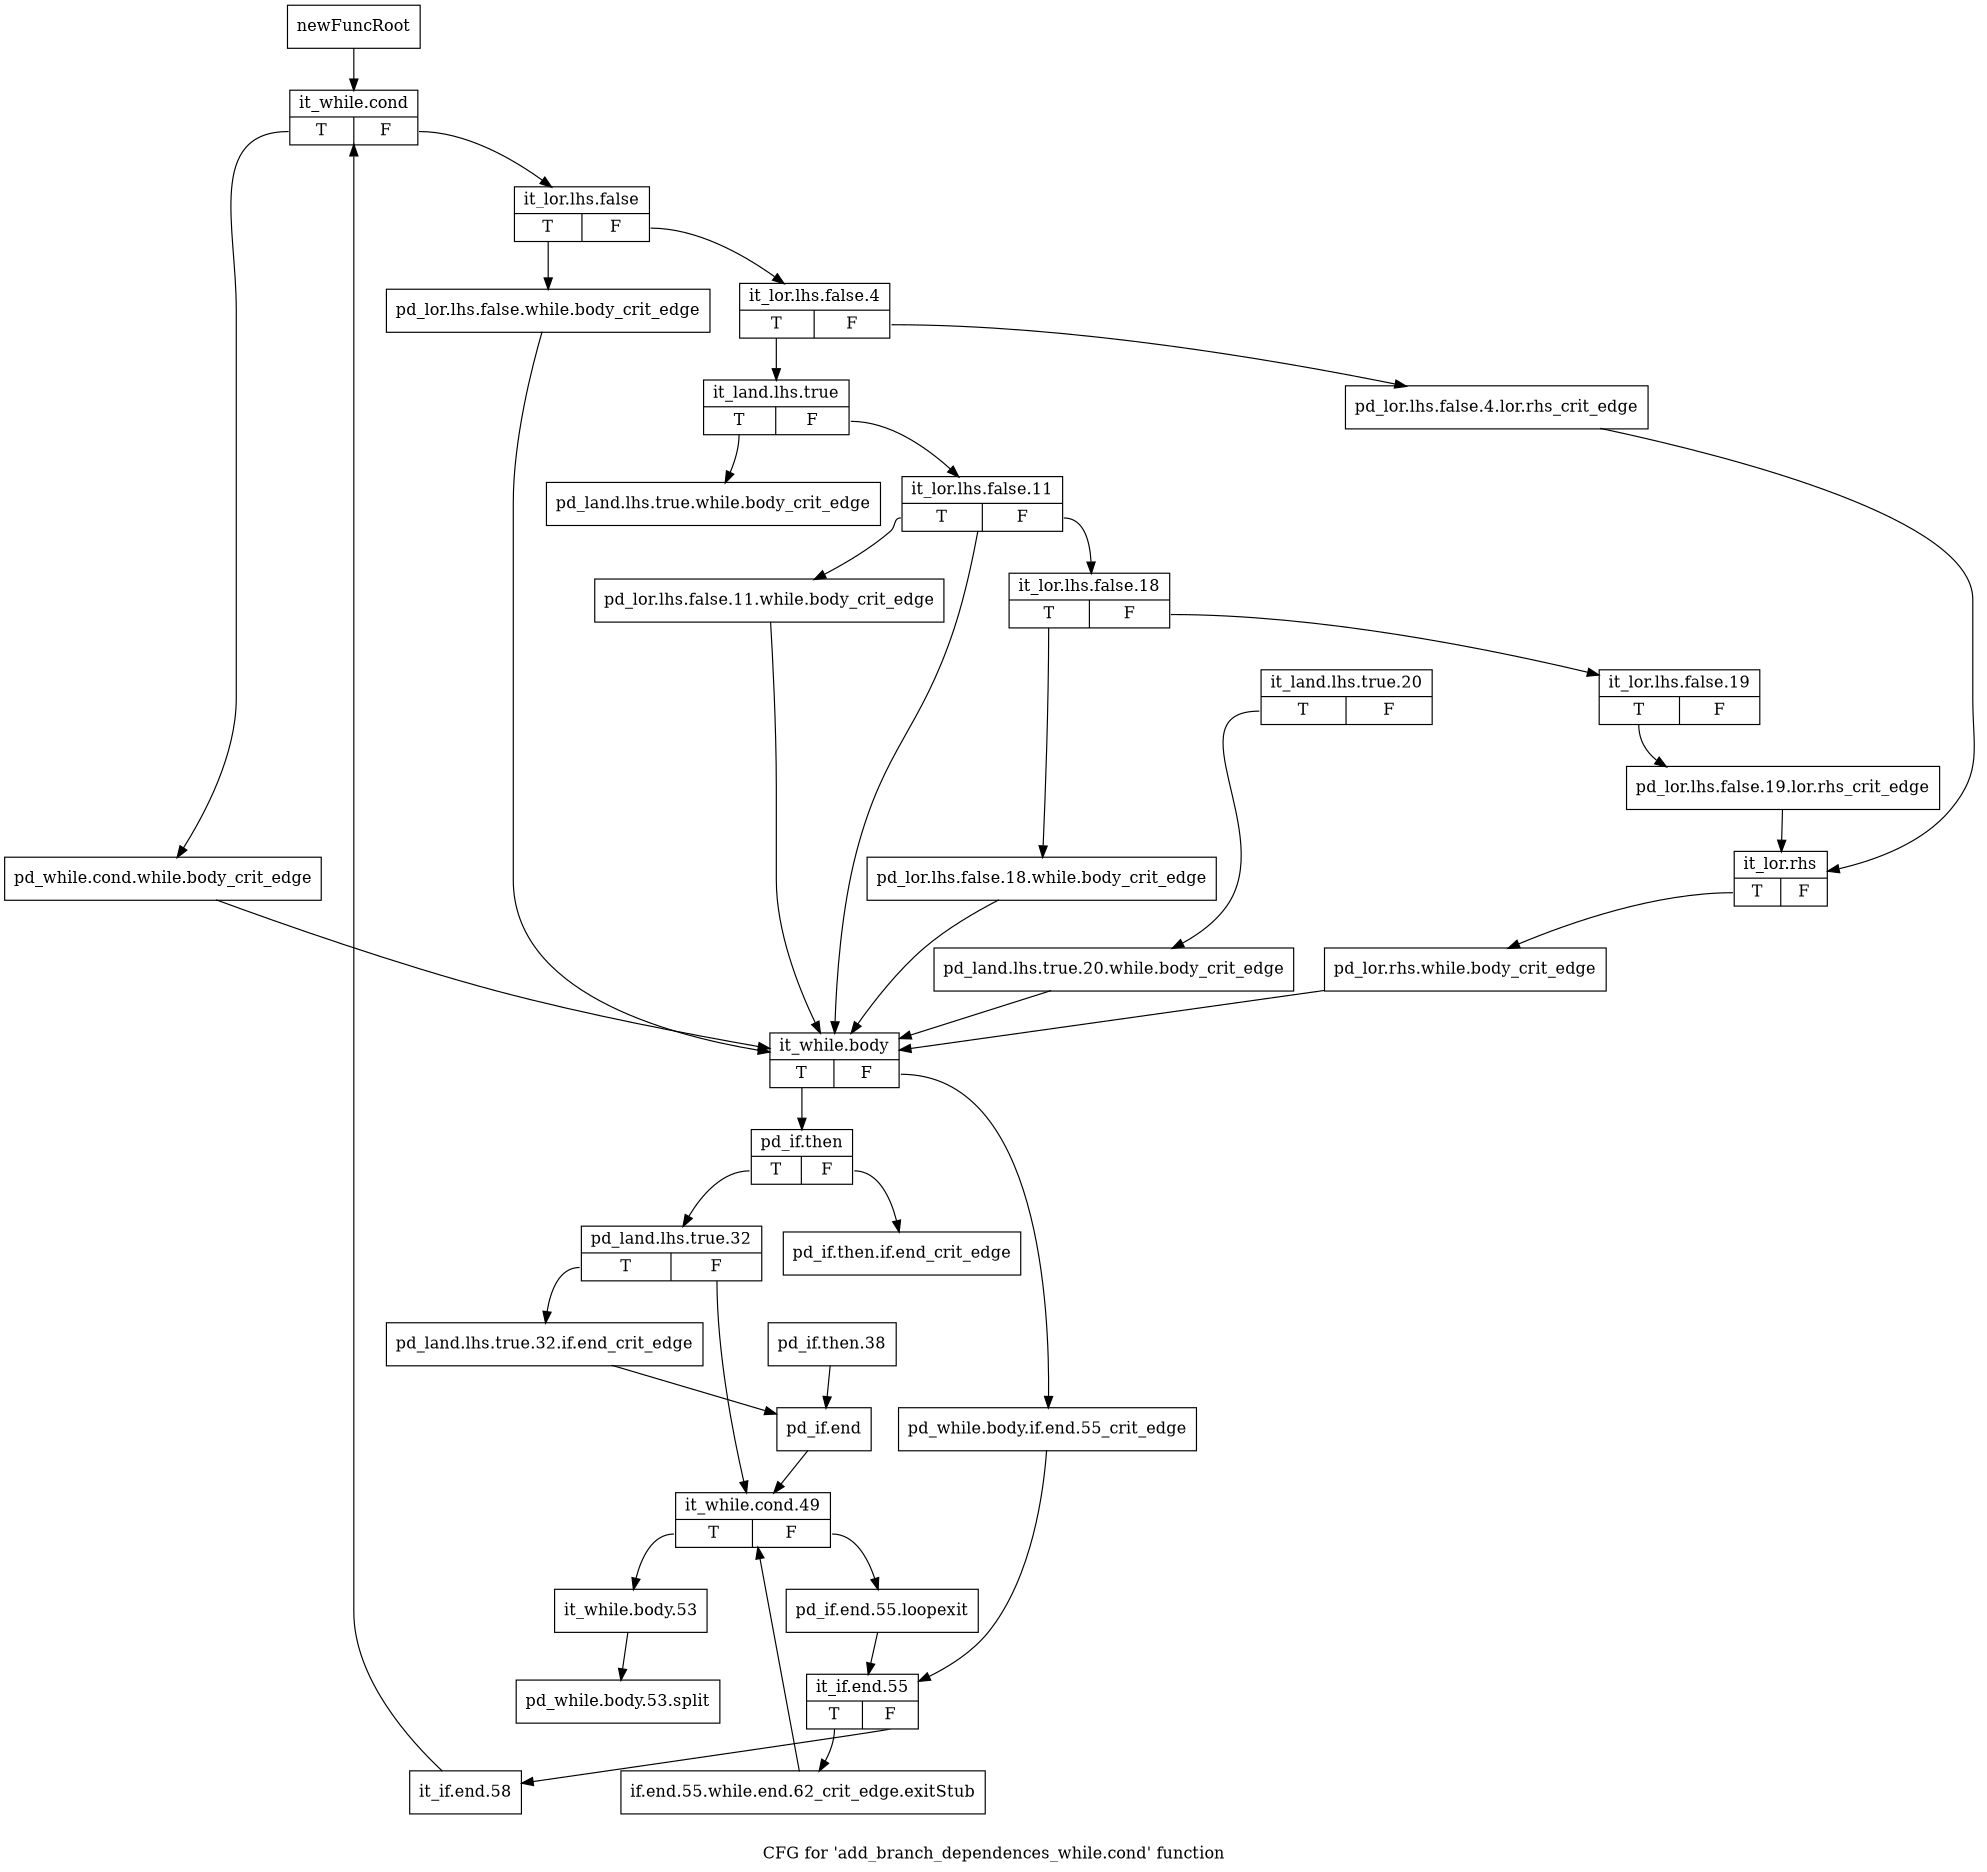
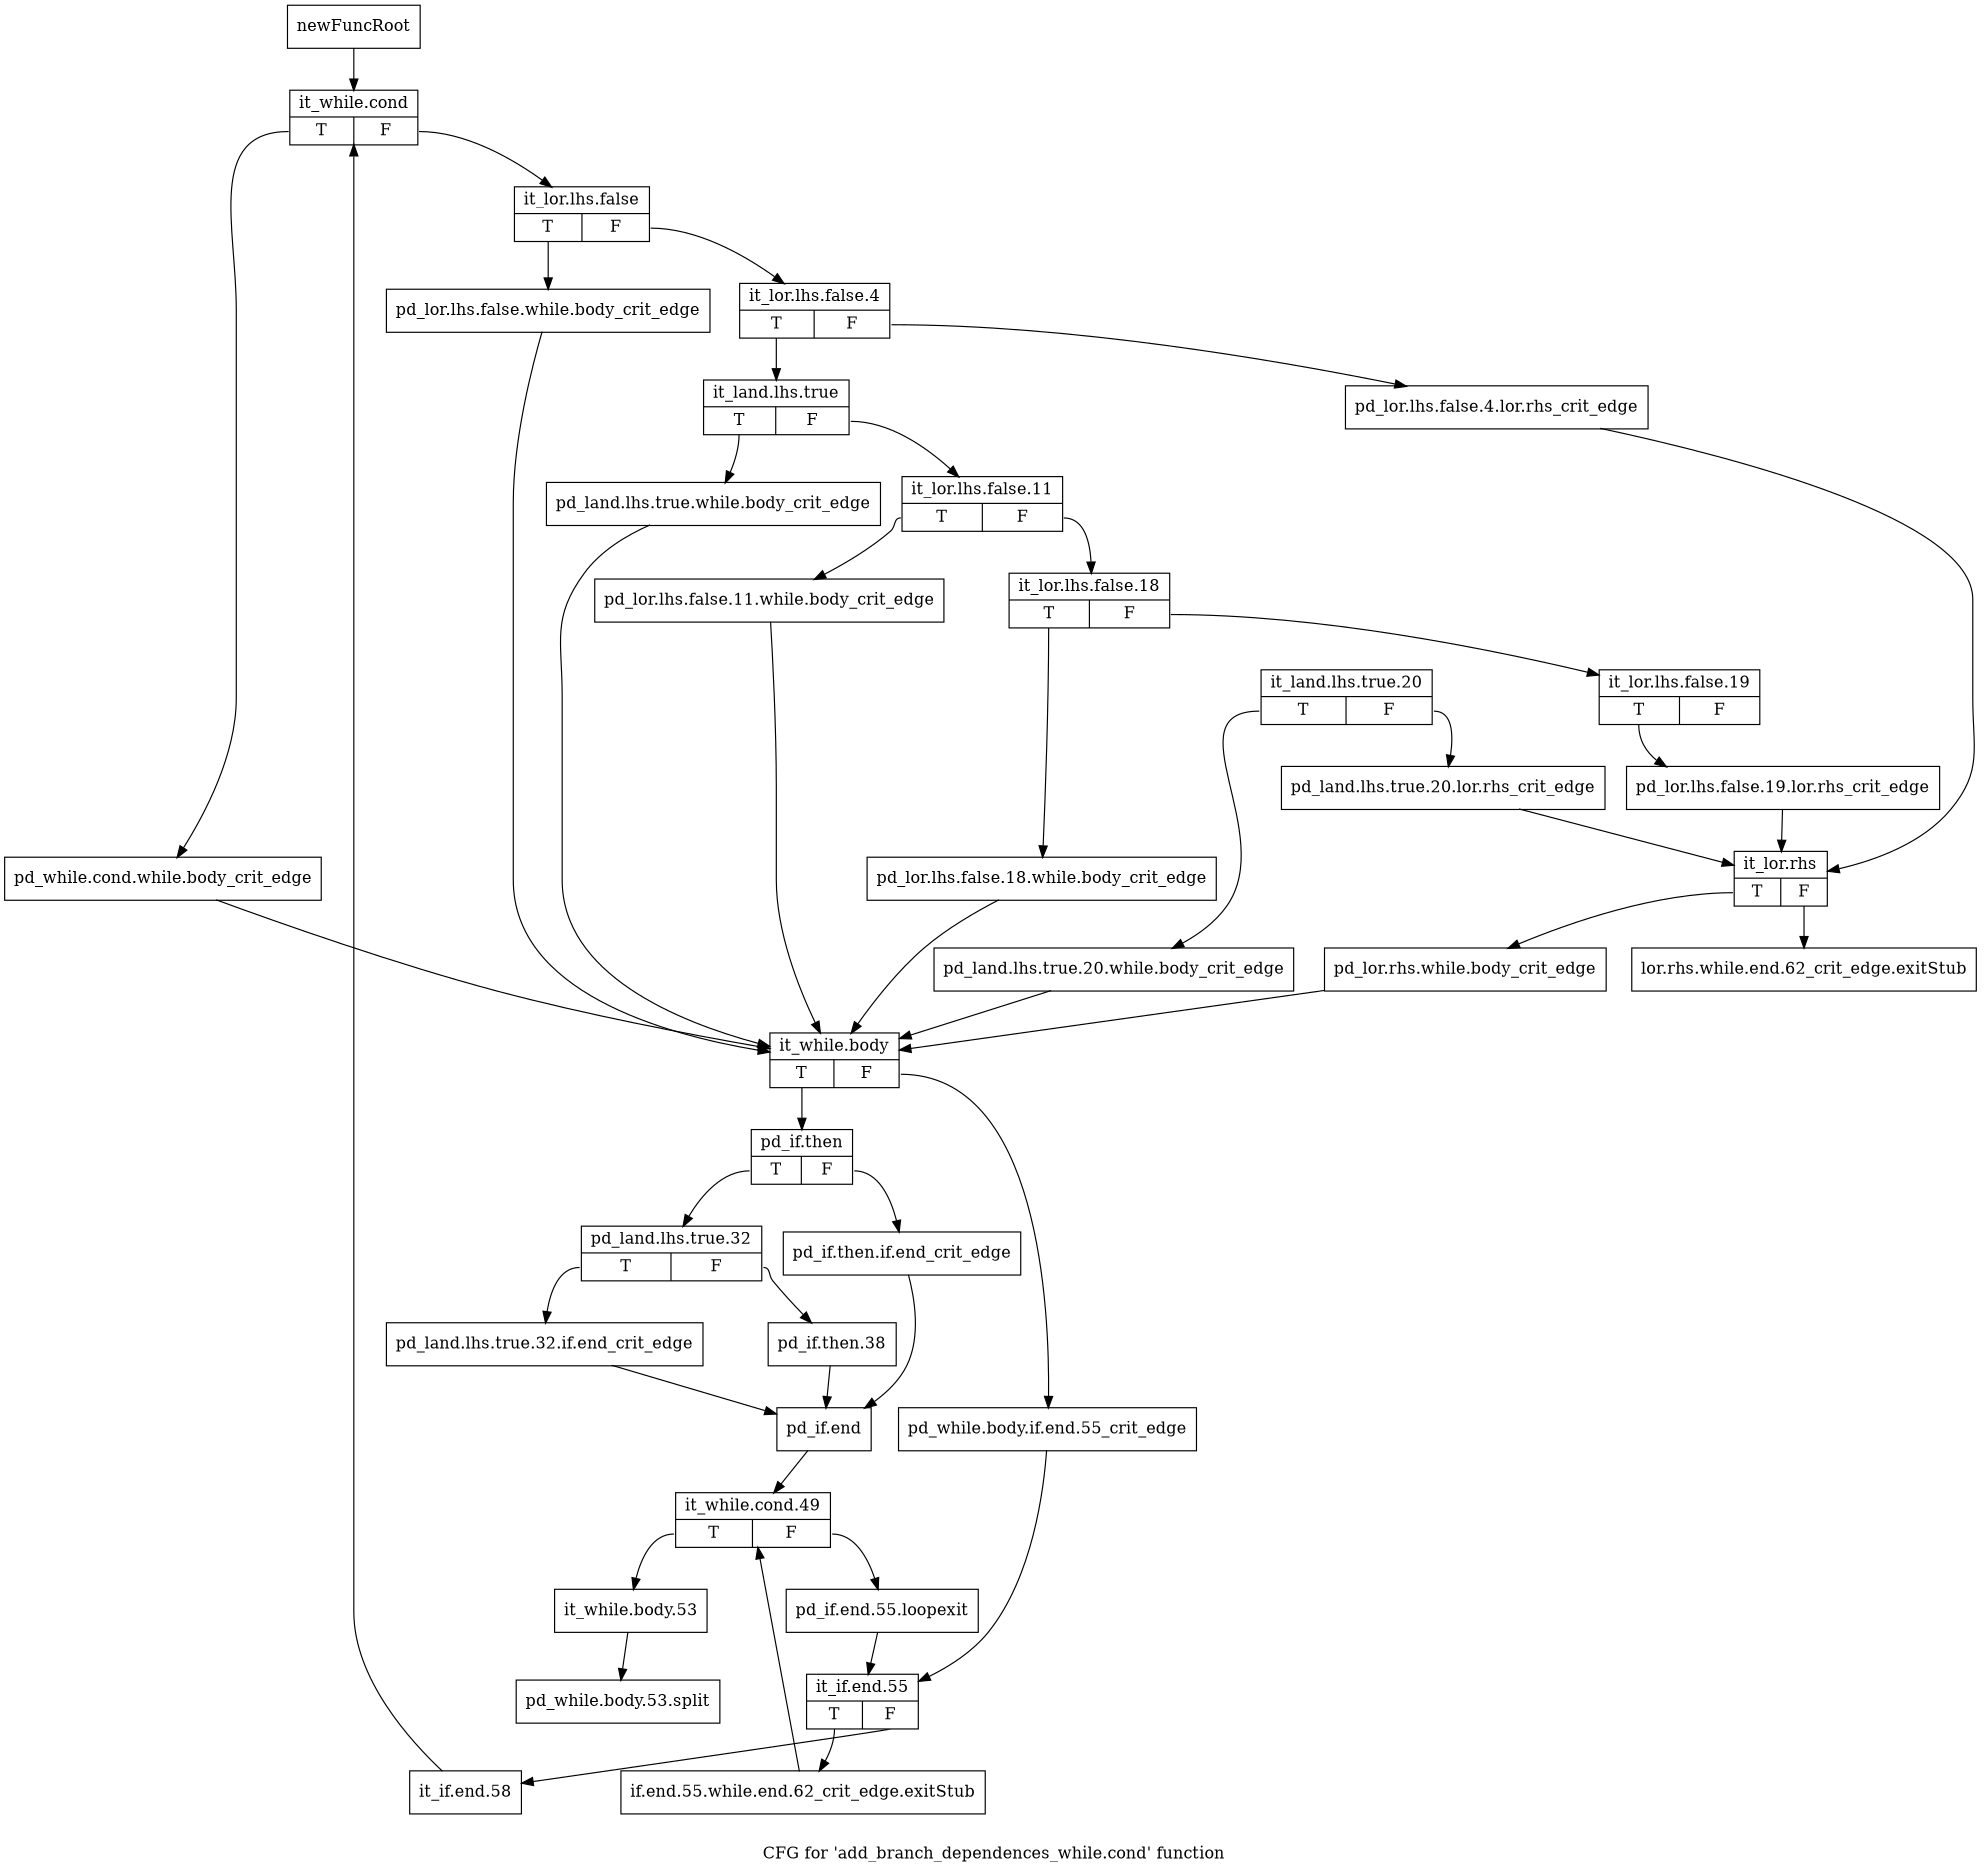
(887, 771) -> (562, 819)
none -> (1443, 788)
none -> (1804, 970)
none -> (913, 1345)
(725, 1382) -> (782, 1291)
